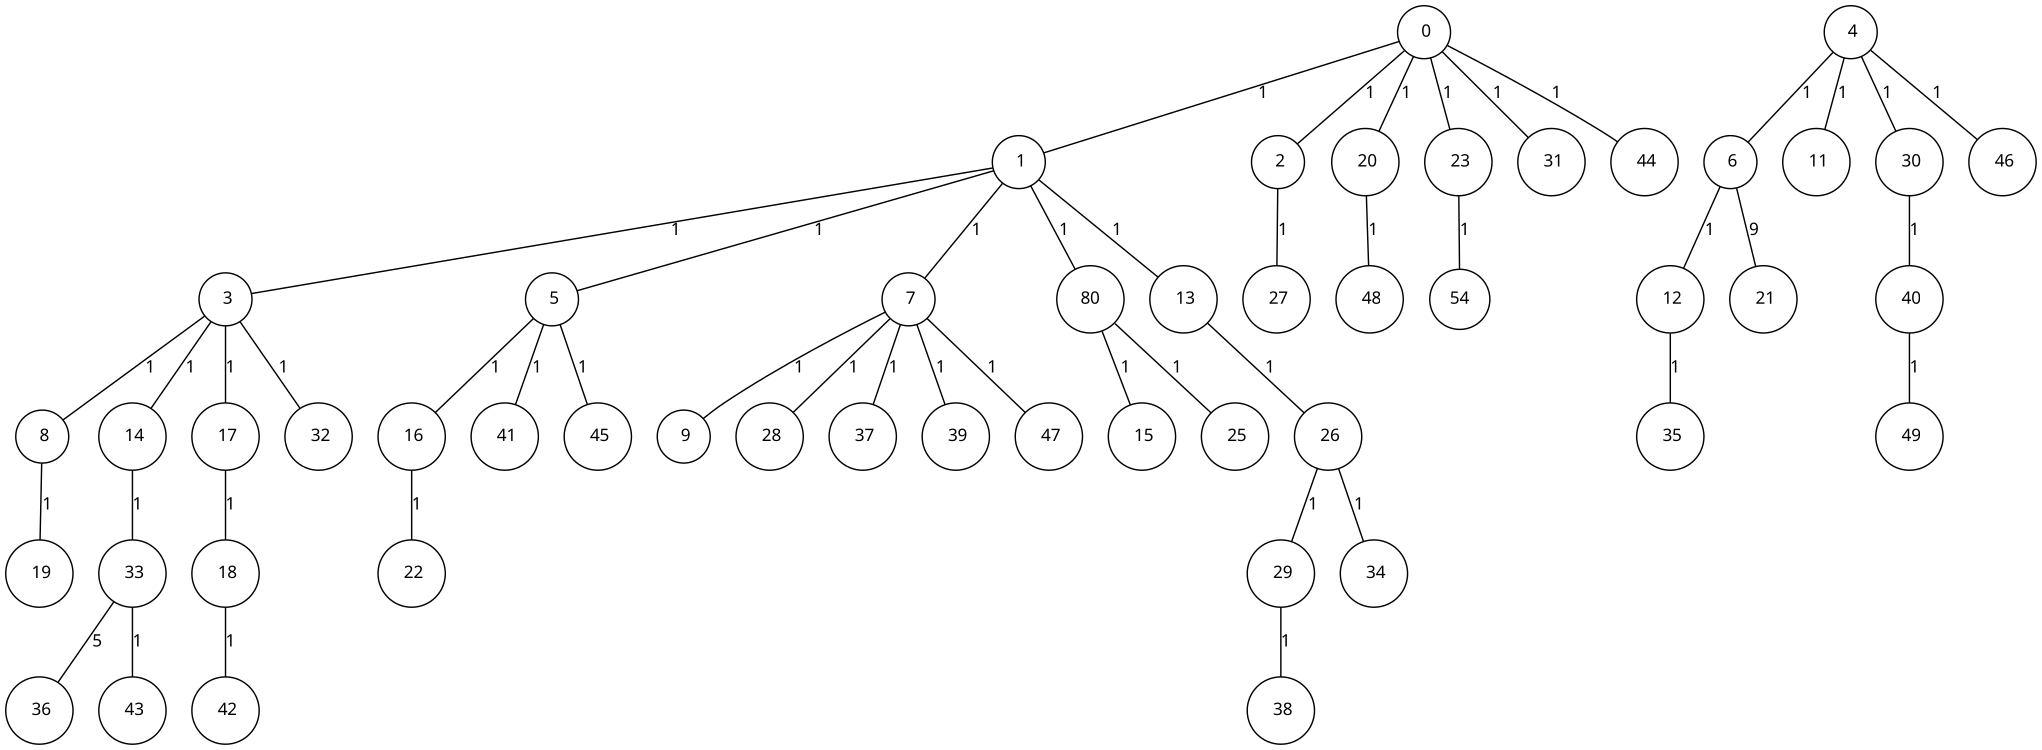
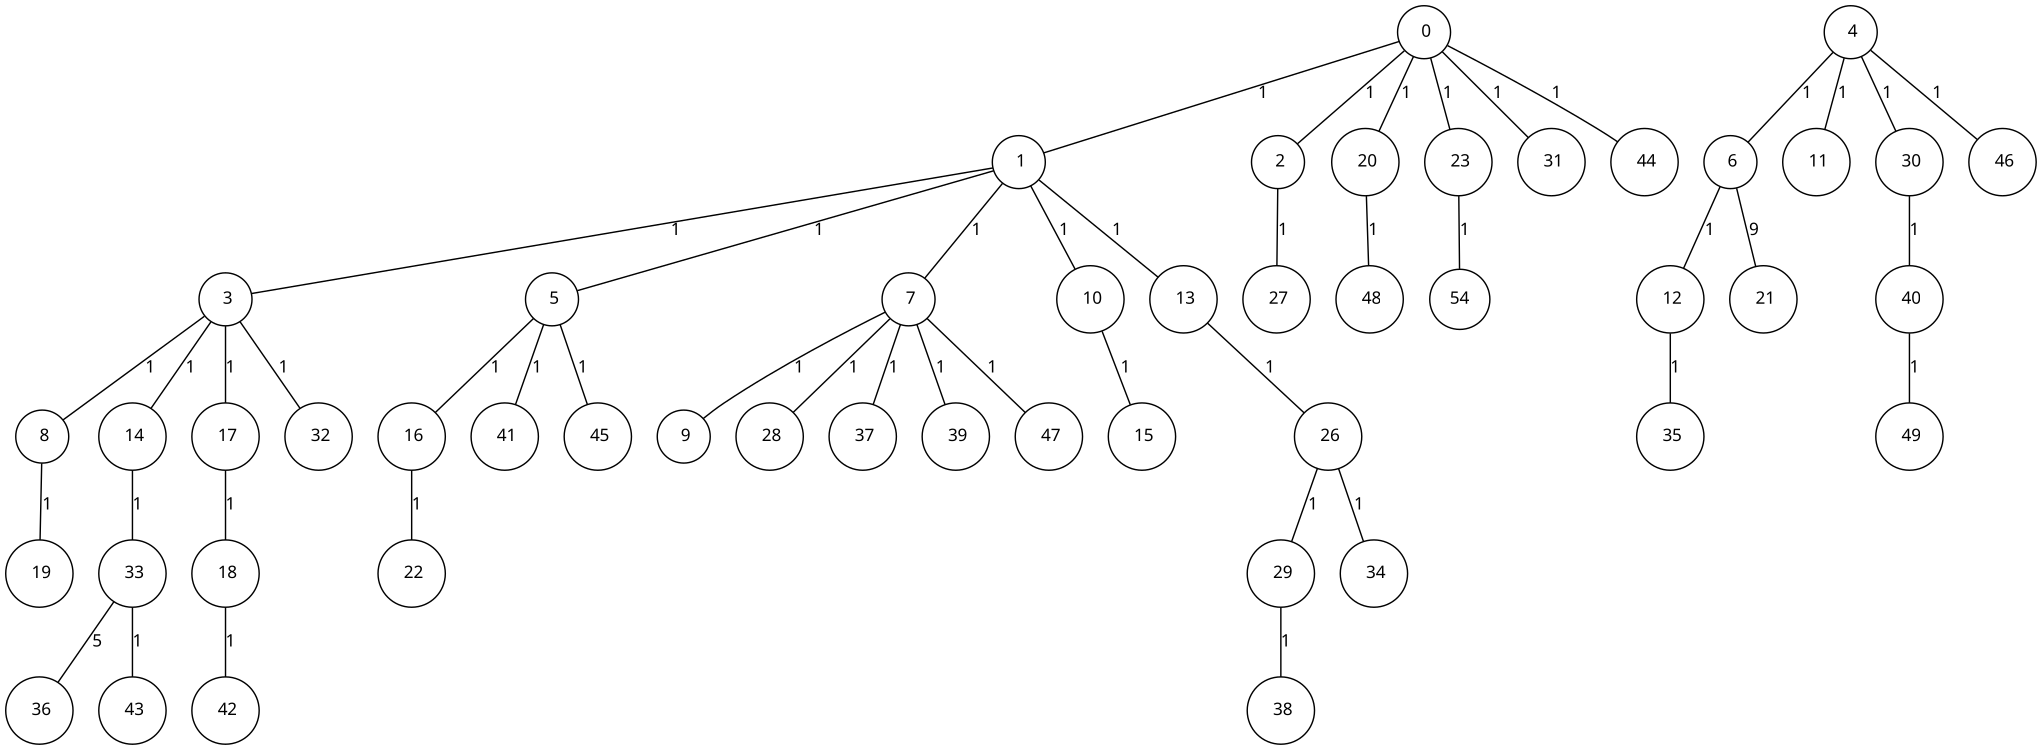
(1090, 299) -> (1090, 299)
(1235, 437) -> none
